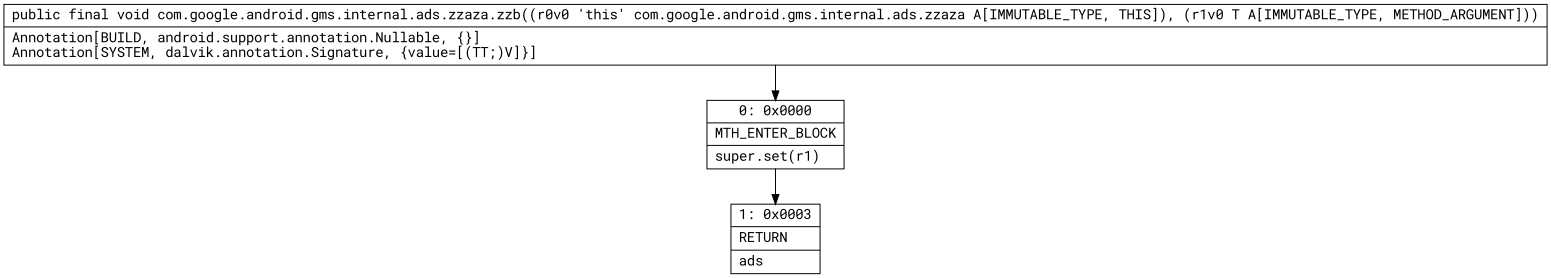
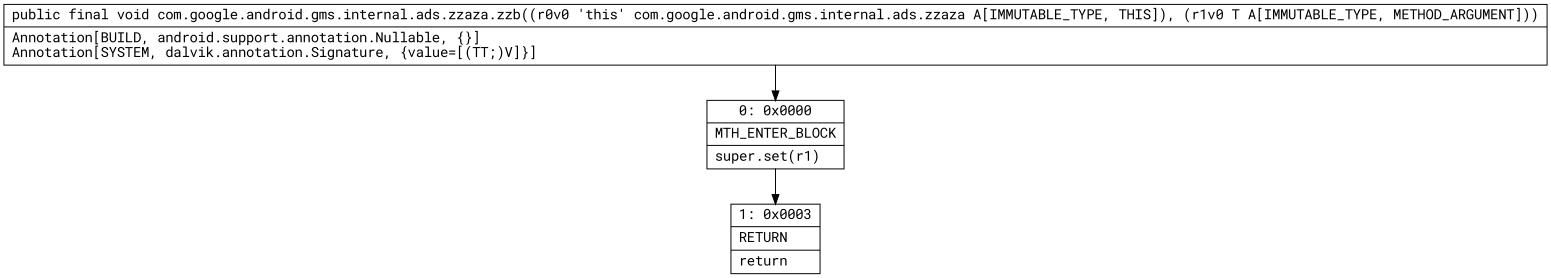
(751, 261) -> (763, 261)
